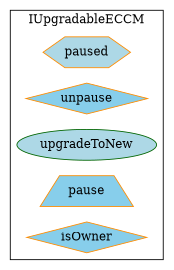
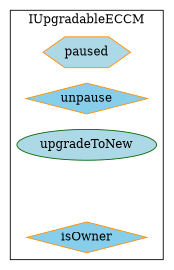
(87, 191) -> none
